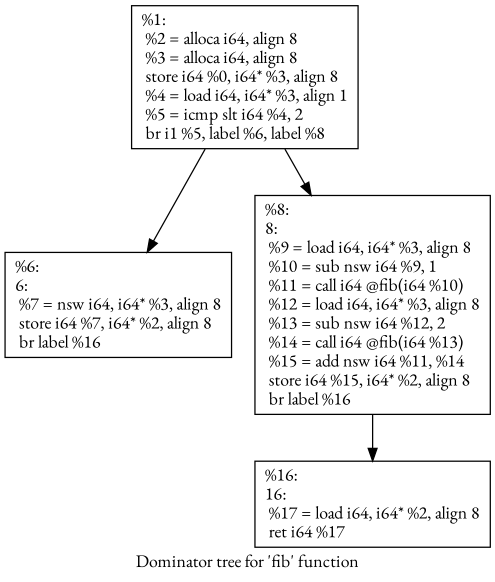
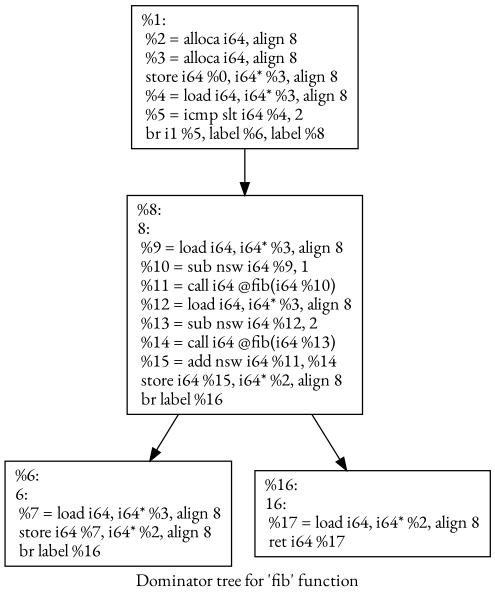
(245, 96) -> (245, 96)
(179, 195) -> (167, 432)
(118, 304) -> (118, 513)
